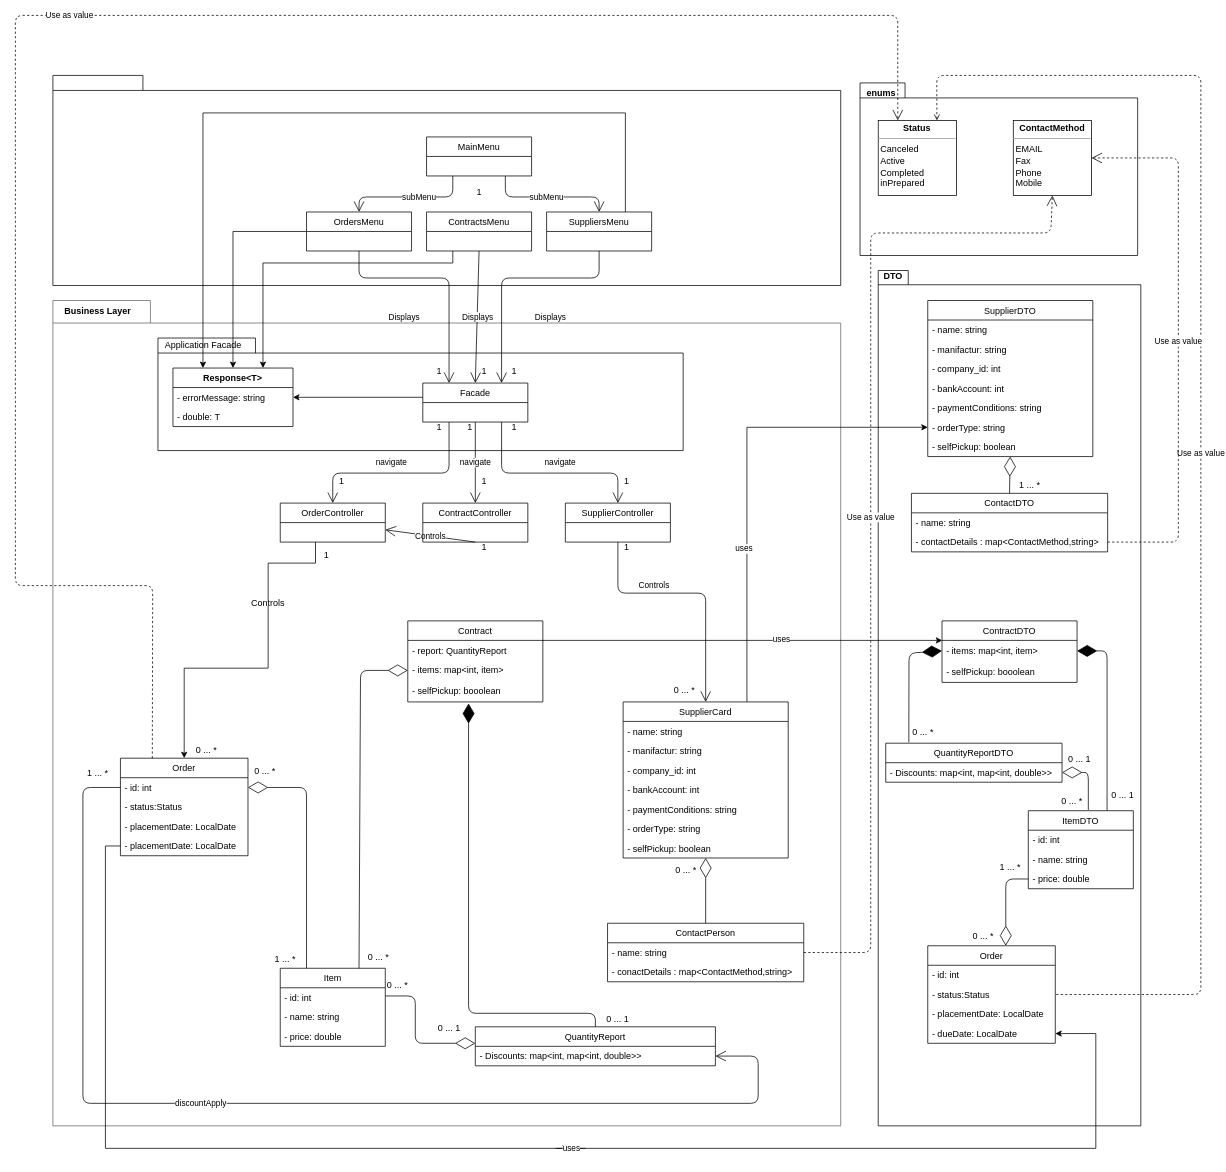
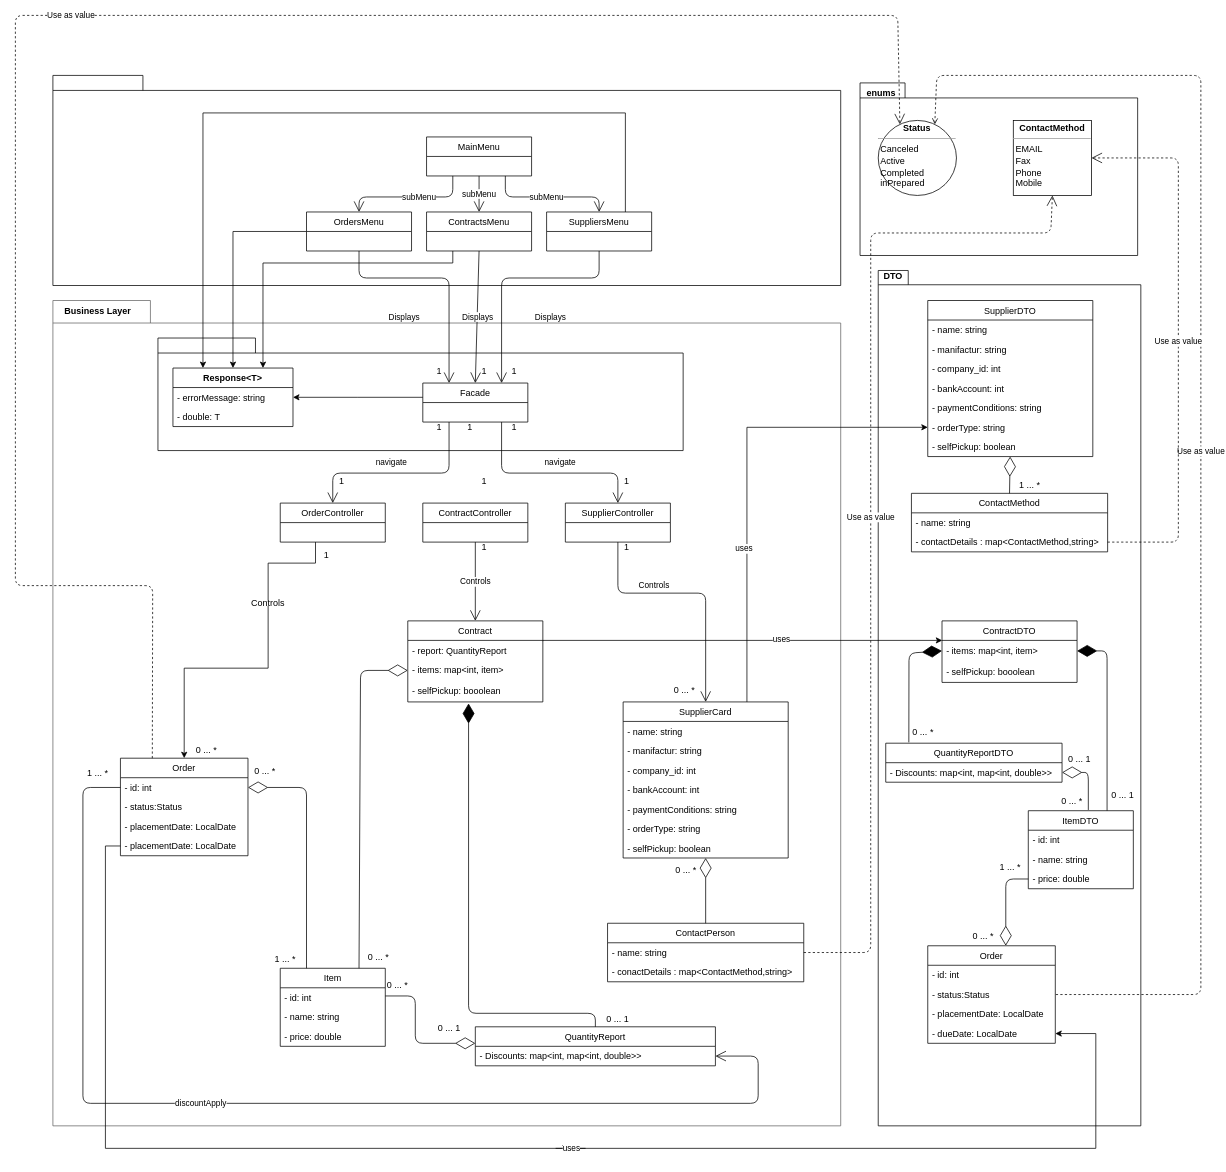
(917, 158) -> (917, 158)
none -> (479, 192)
(203, 345) -> none
(475, 461) -> none
(1009, 503) -> (1009, 503)
(431, 536) -> (475, 580)
